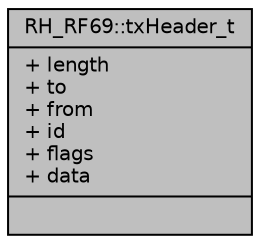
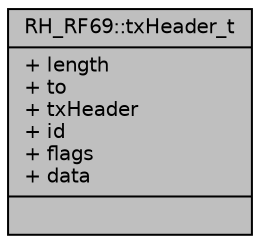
(59, 110) -> (82, 110)
